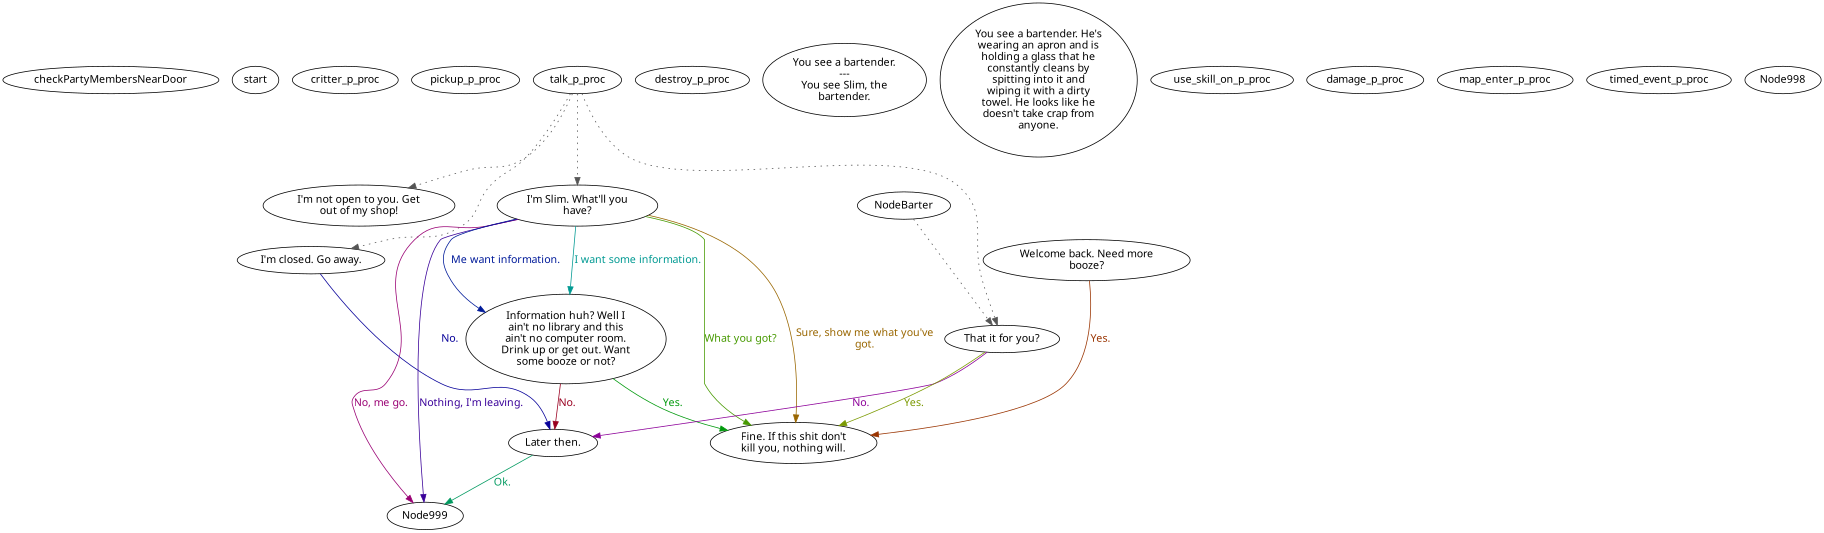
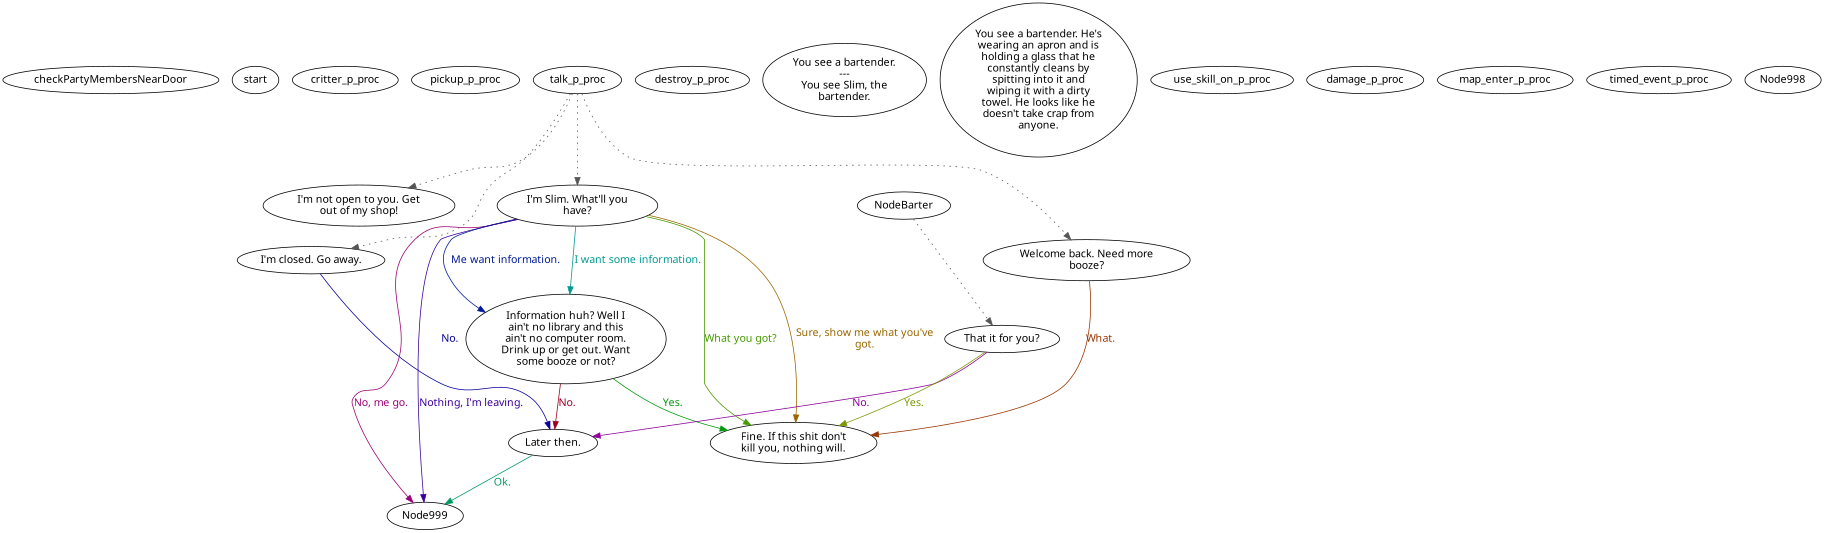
(824, 166) -> (818, 166)
(1101, 339) -> (1101, 339)
